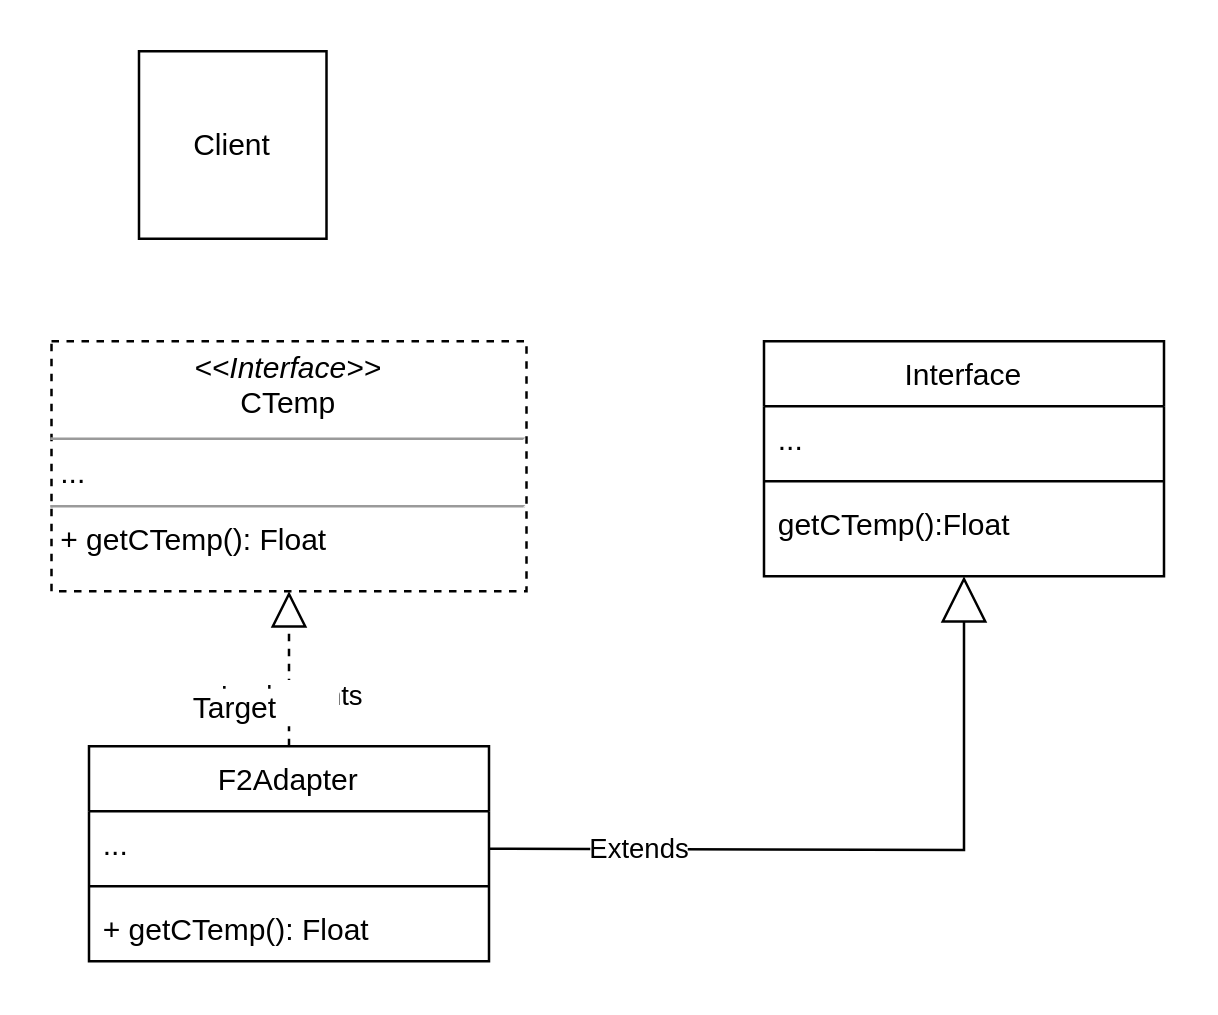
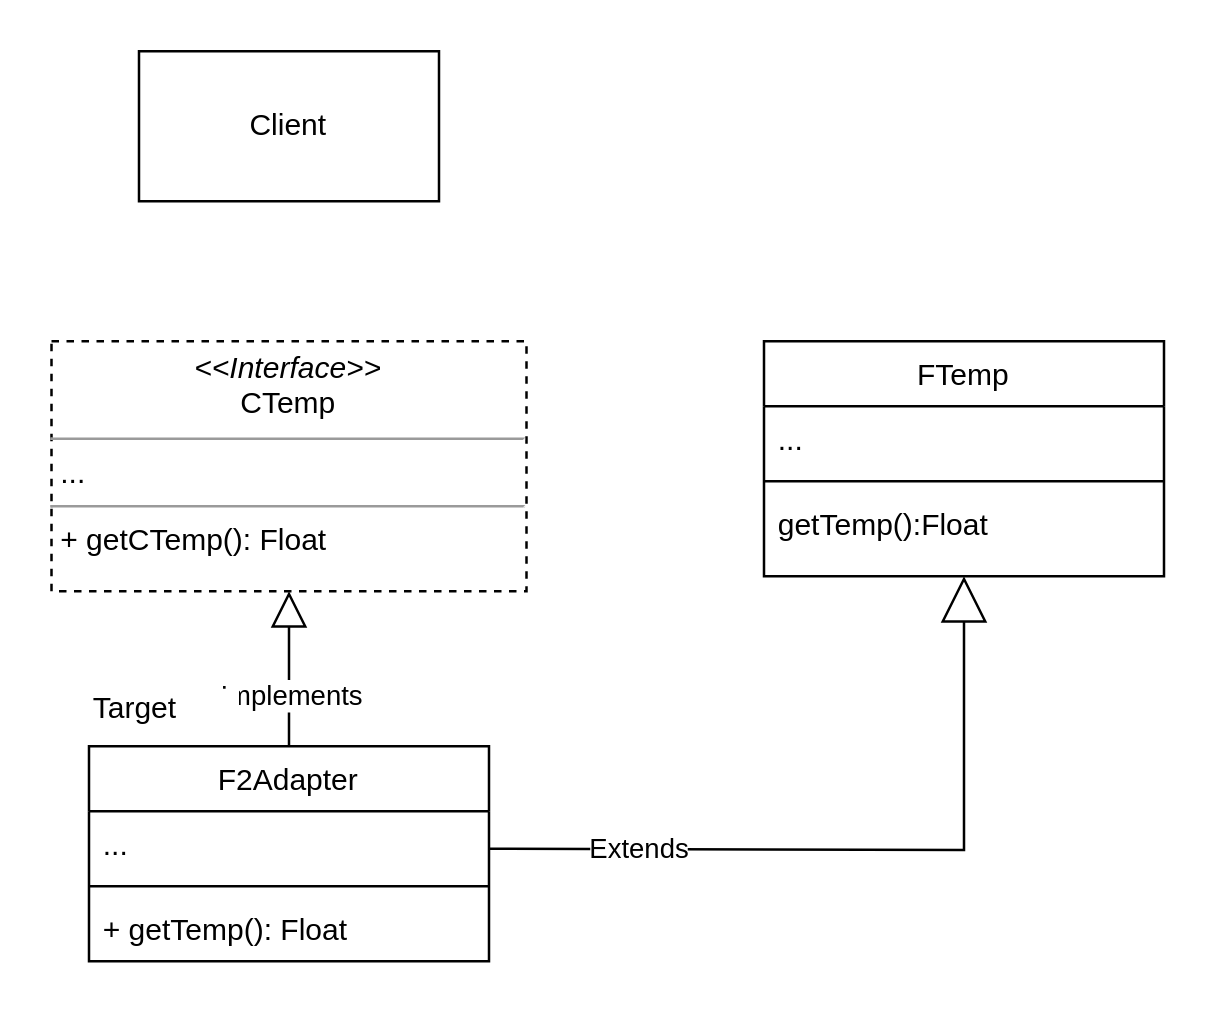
(233, 145) -> (289, 126)
(963, 375) -> (963, 375)
(904, 525) -> (896, 525)
(289, 654) -> (289, 654)
(264, 708) -> (164, 708)
(247, 930) -> (238, 930)
